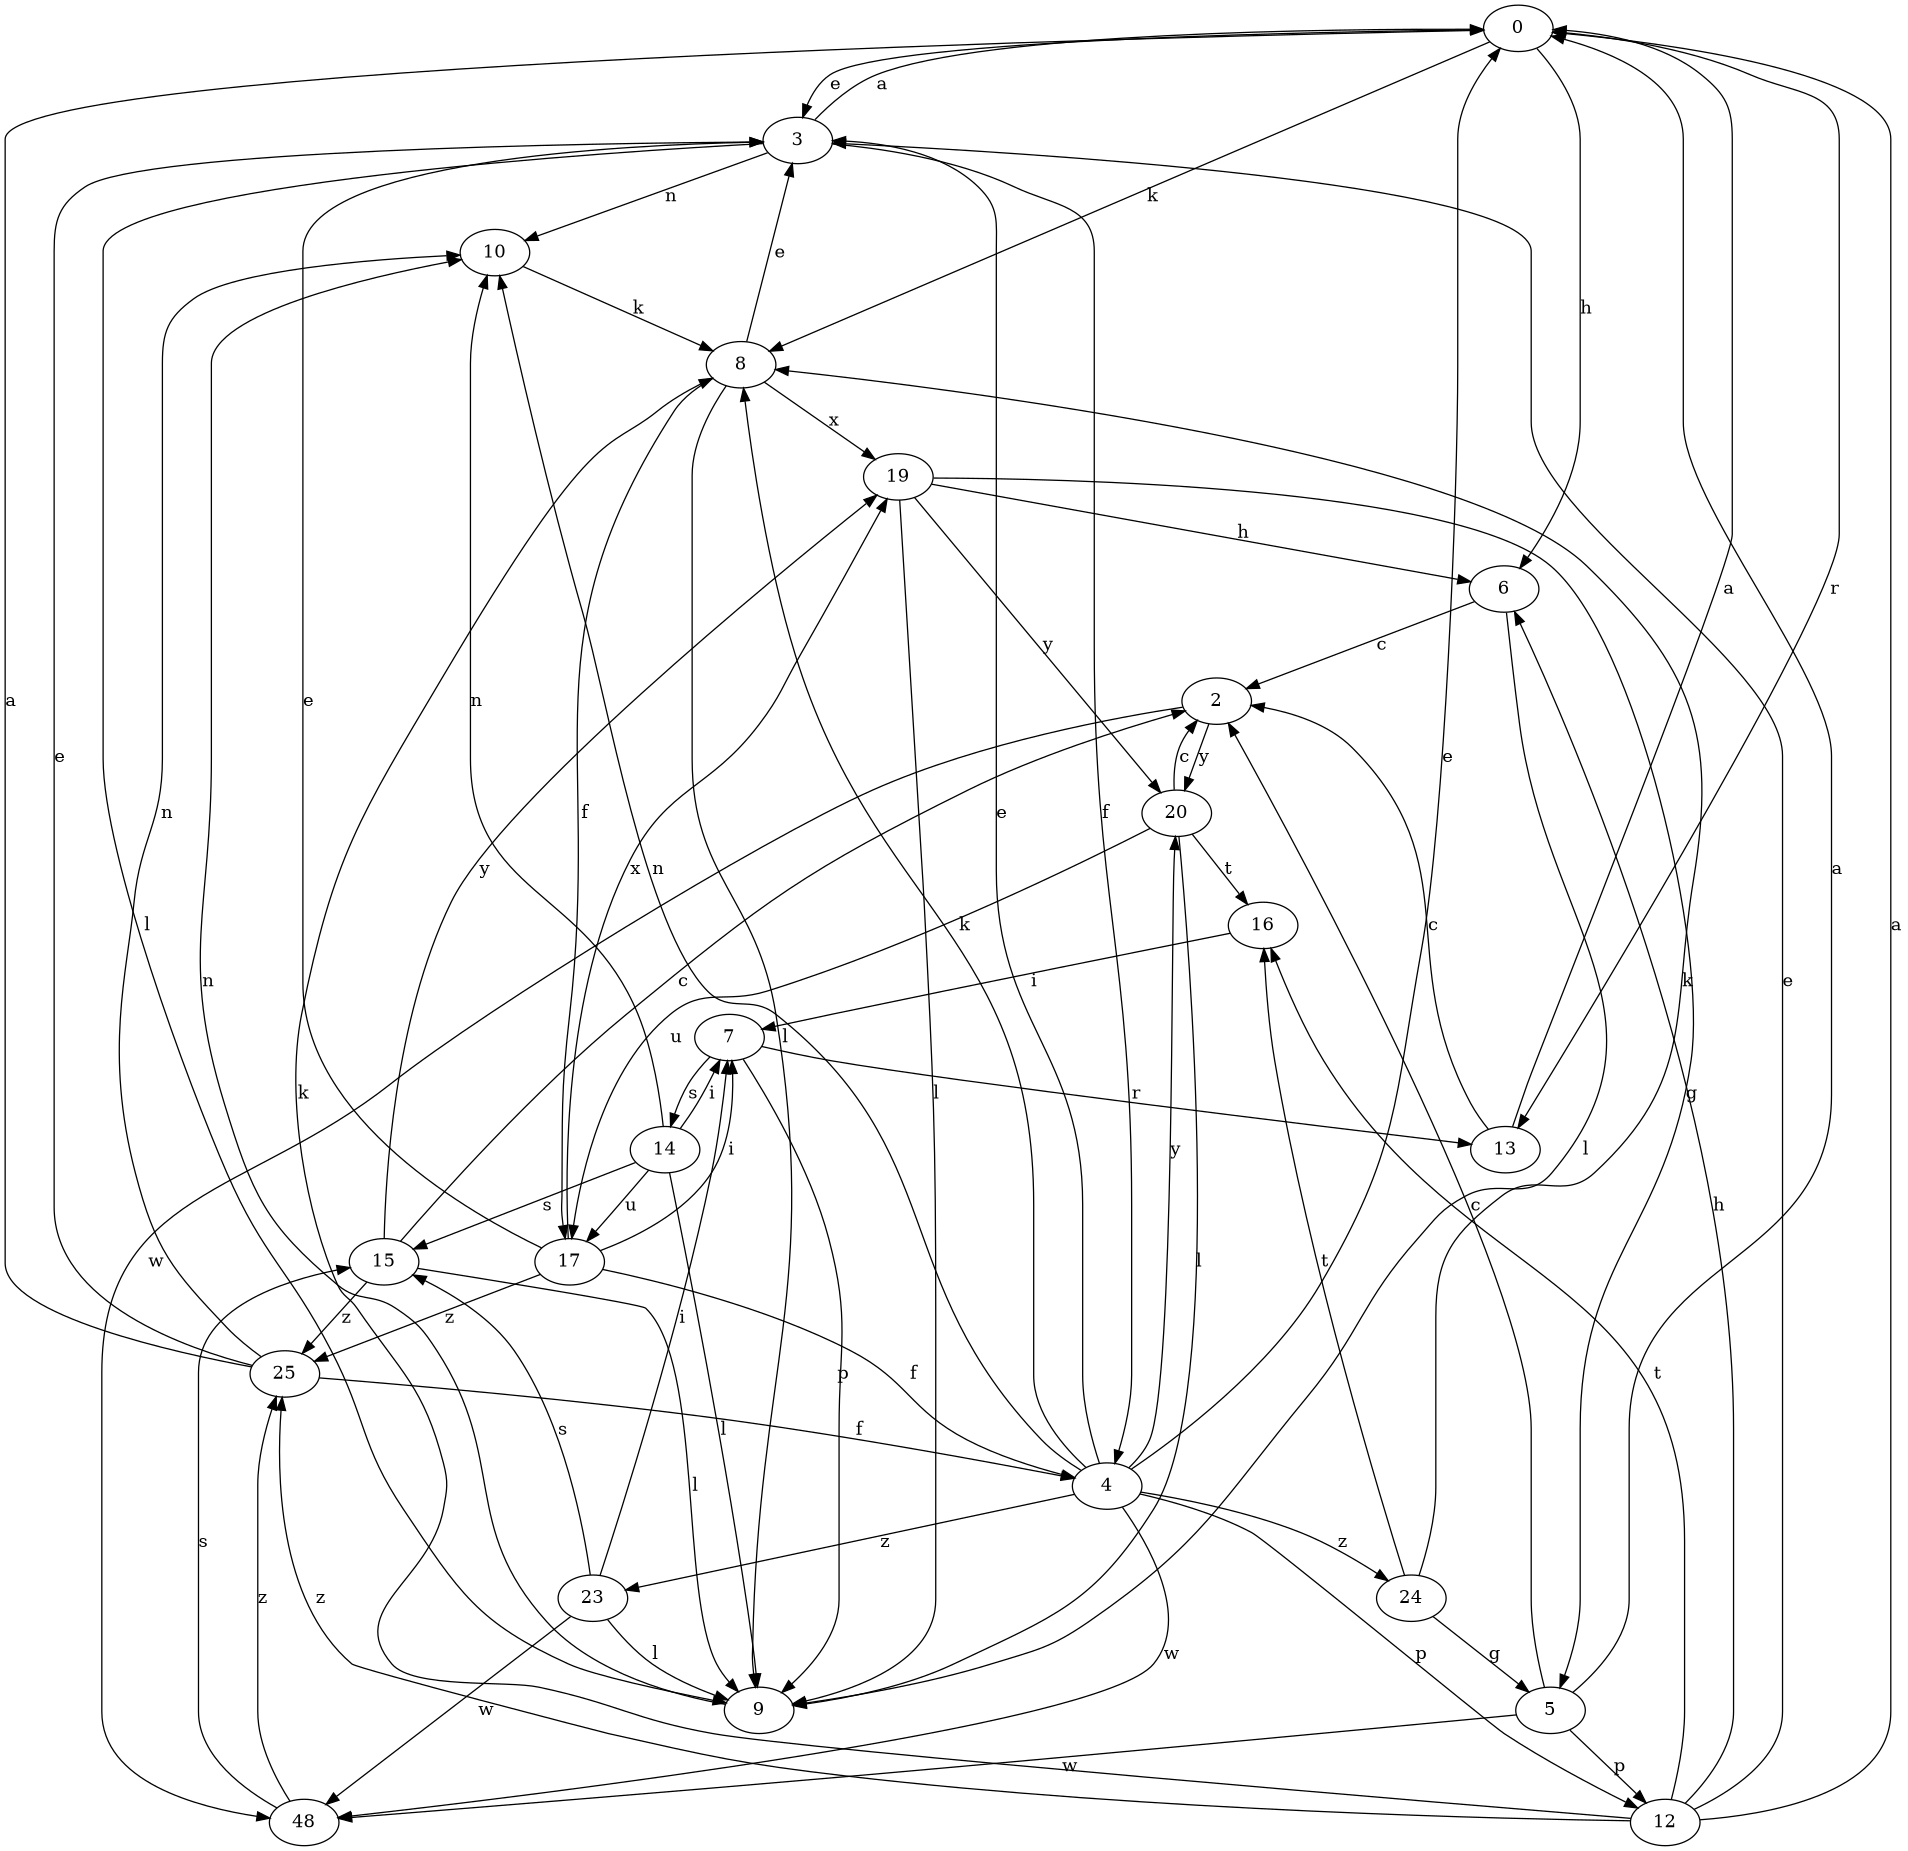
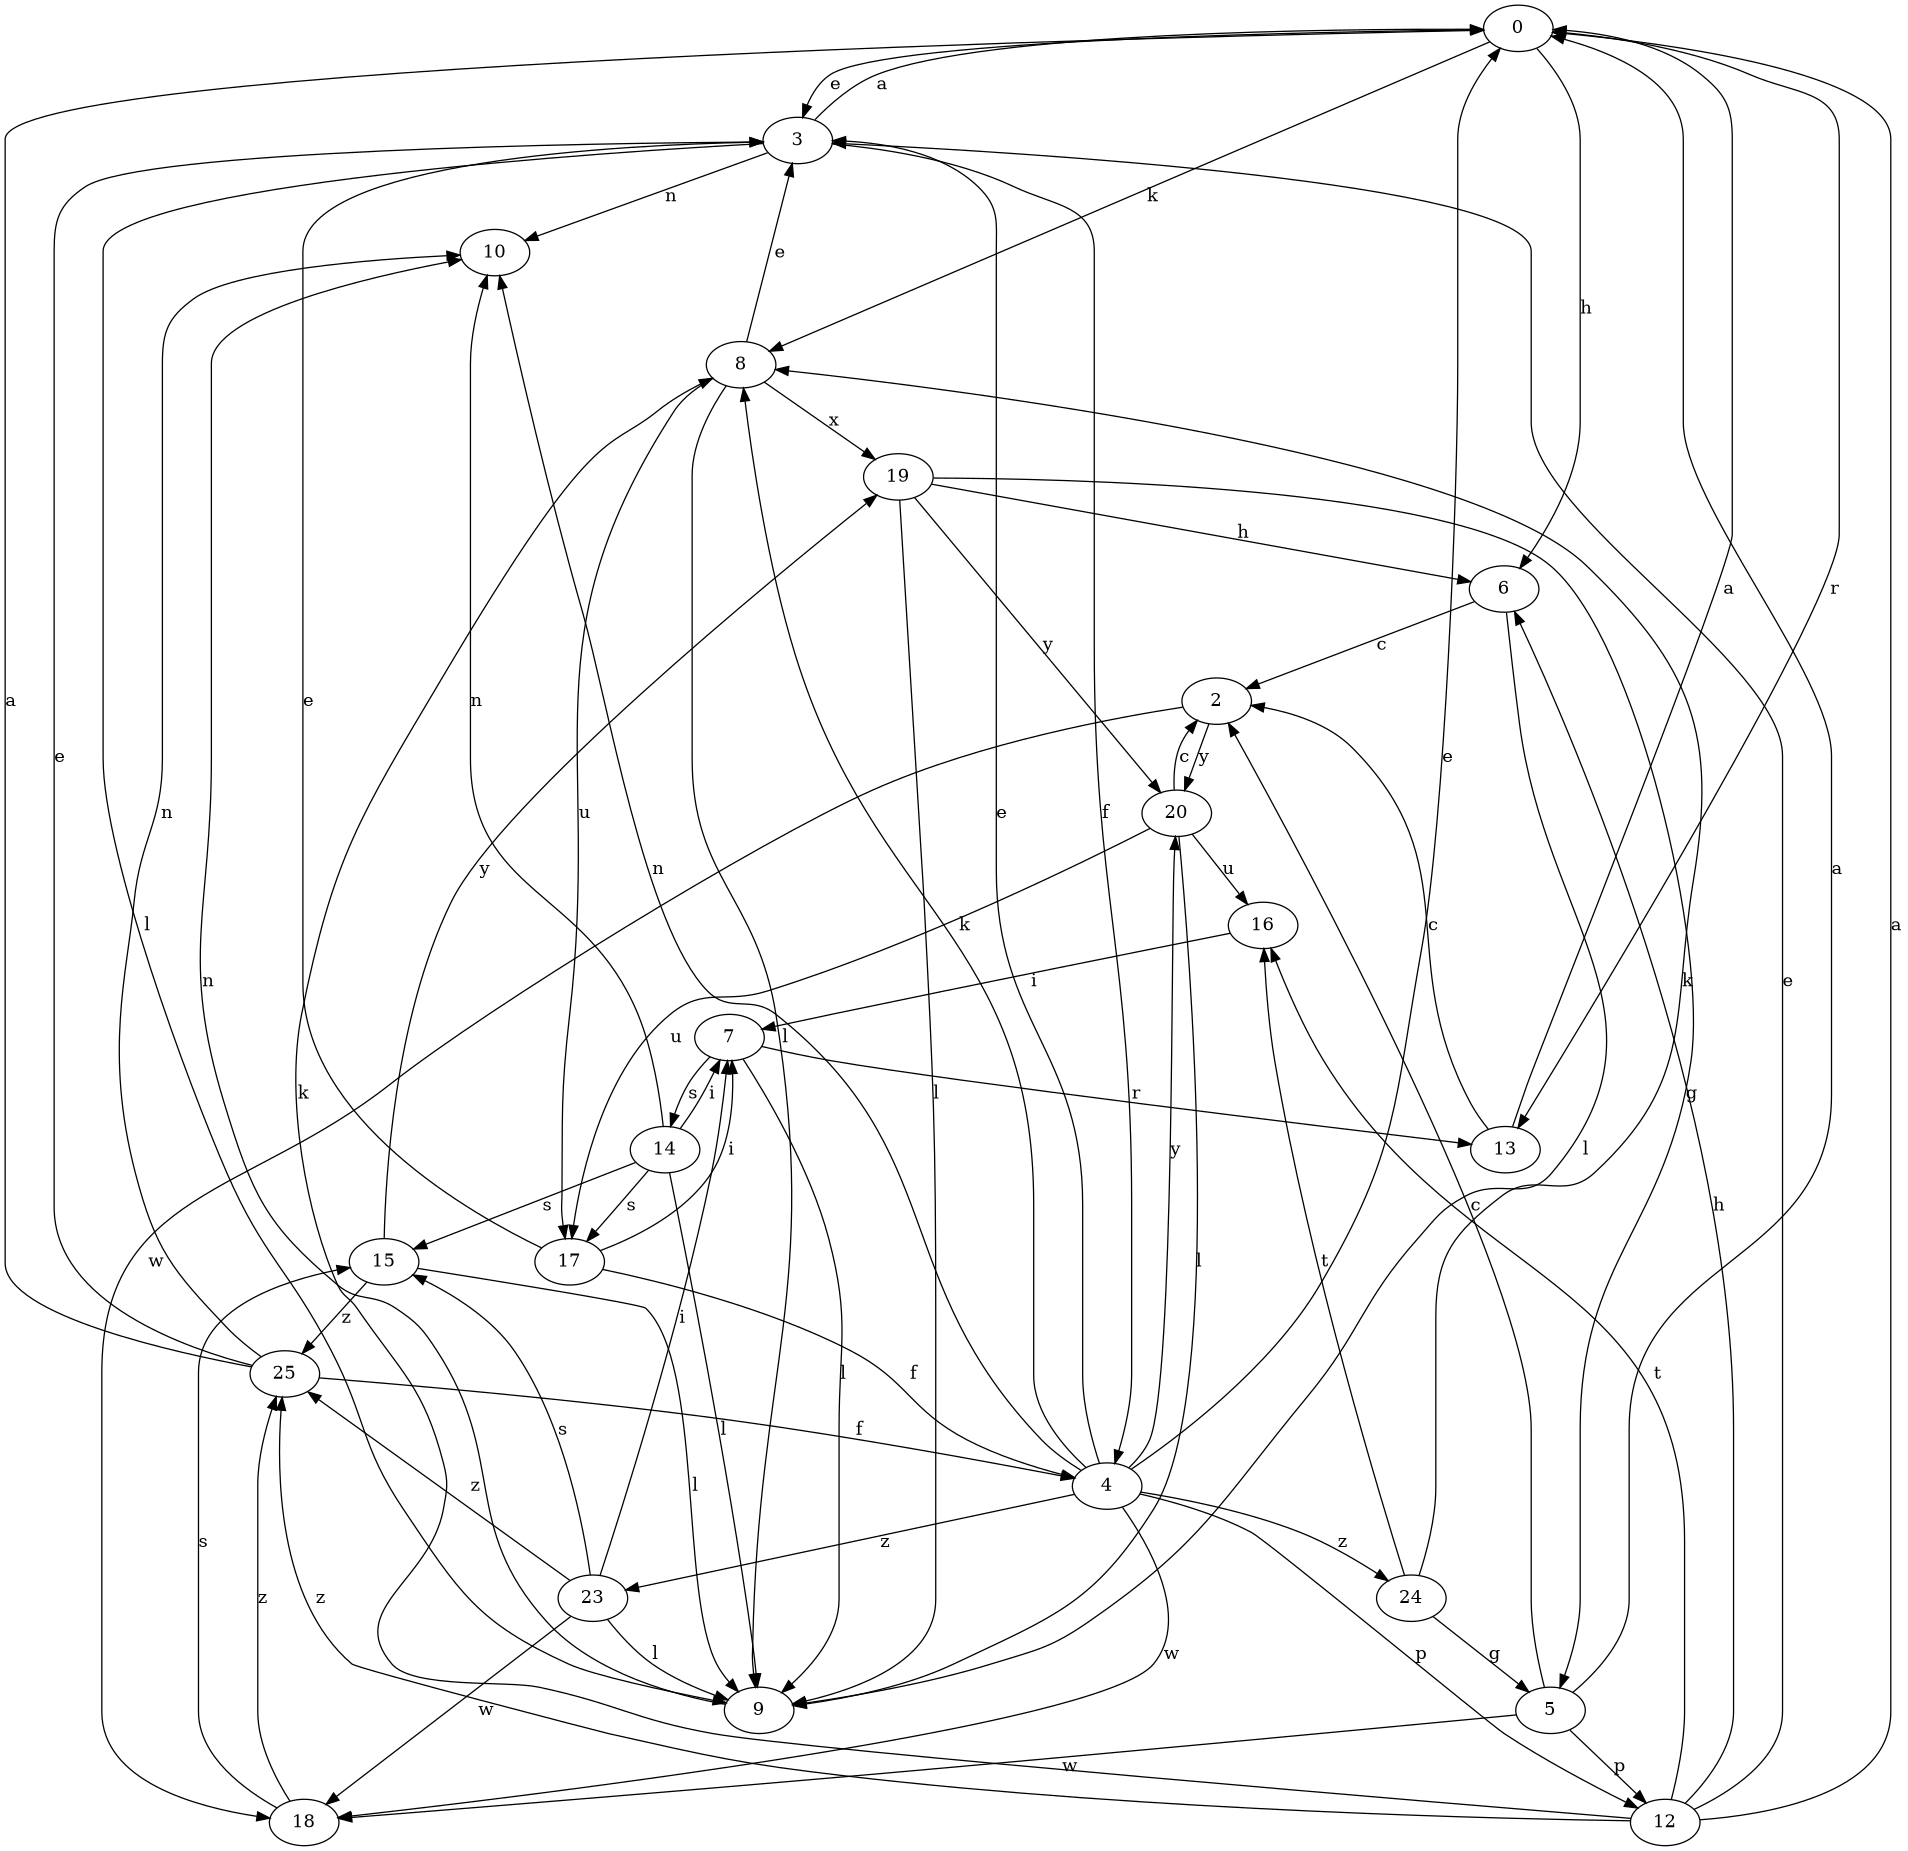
(612, 306) -> none
(585, 813) -> (585, 813)
(632, 857) -> none
(1229, 869) -> (1229, 869)
(728, 933) -> none
(632, 1206) -> (632, 1206)
(433, 1316) -> (438, 1485)
(844, 1374) -> (844, 1374)
(304, 1822) -> (304, 1822)
